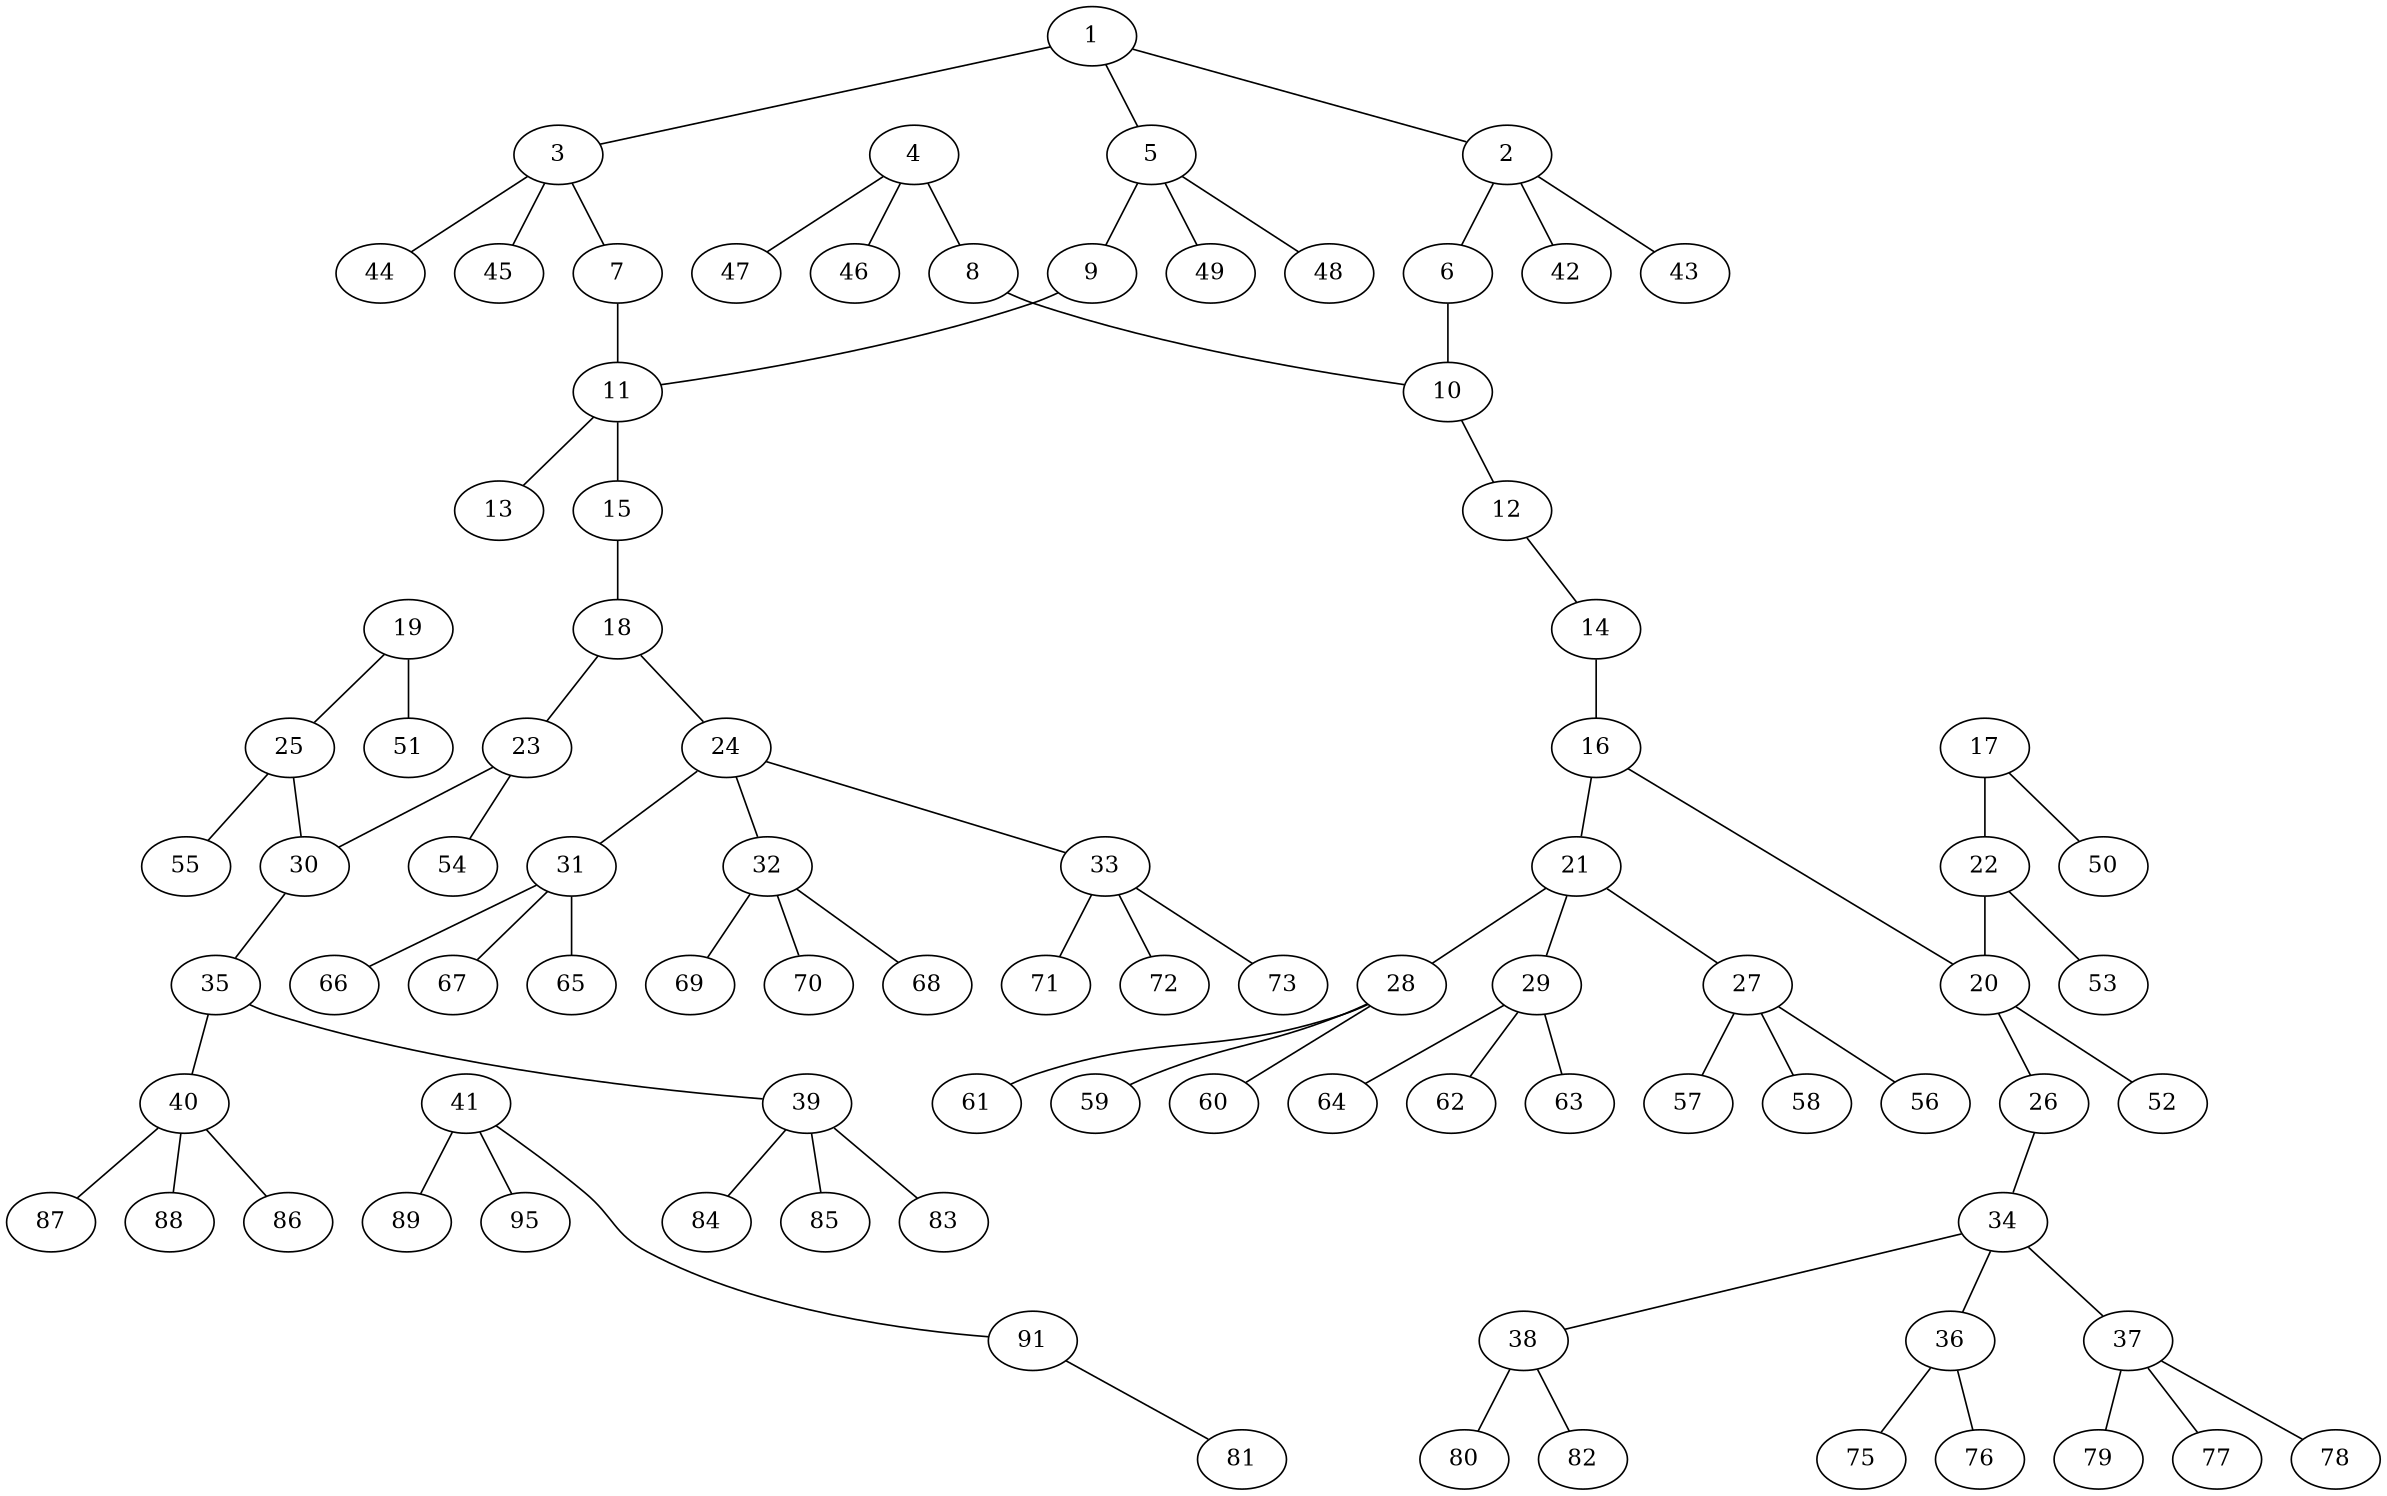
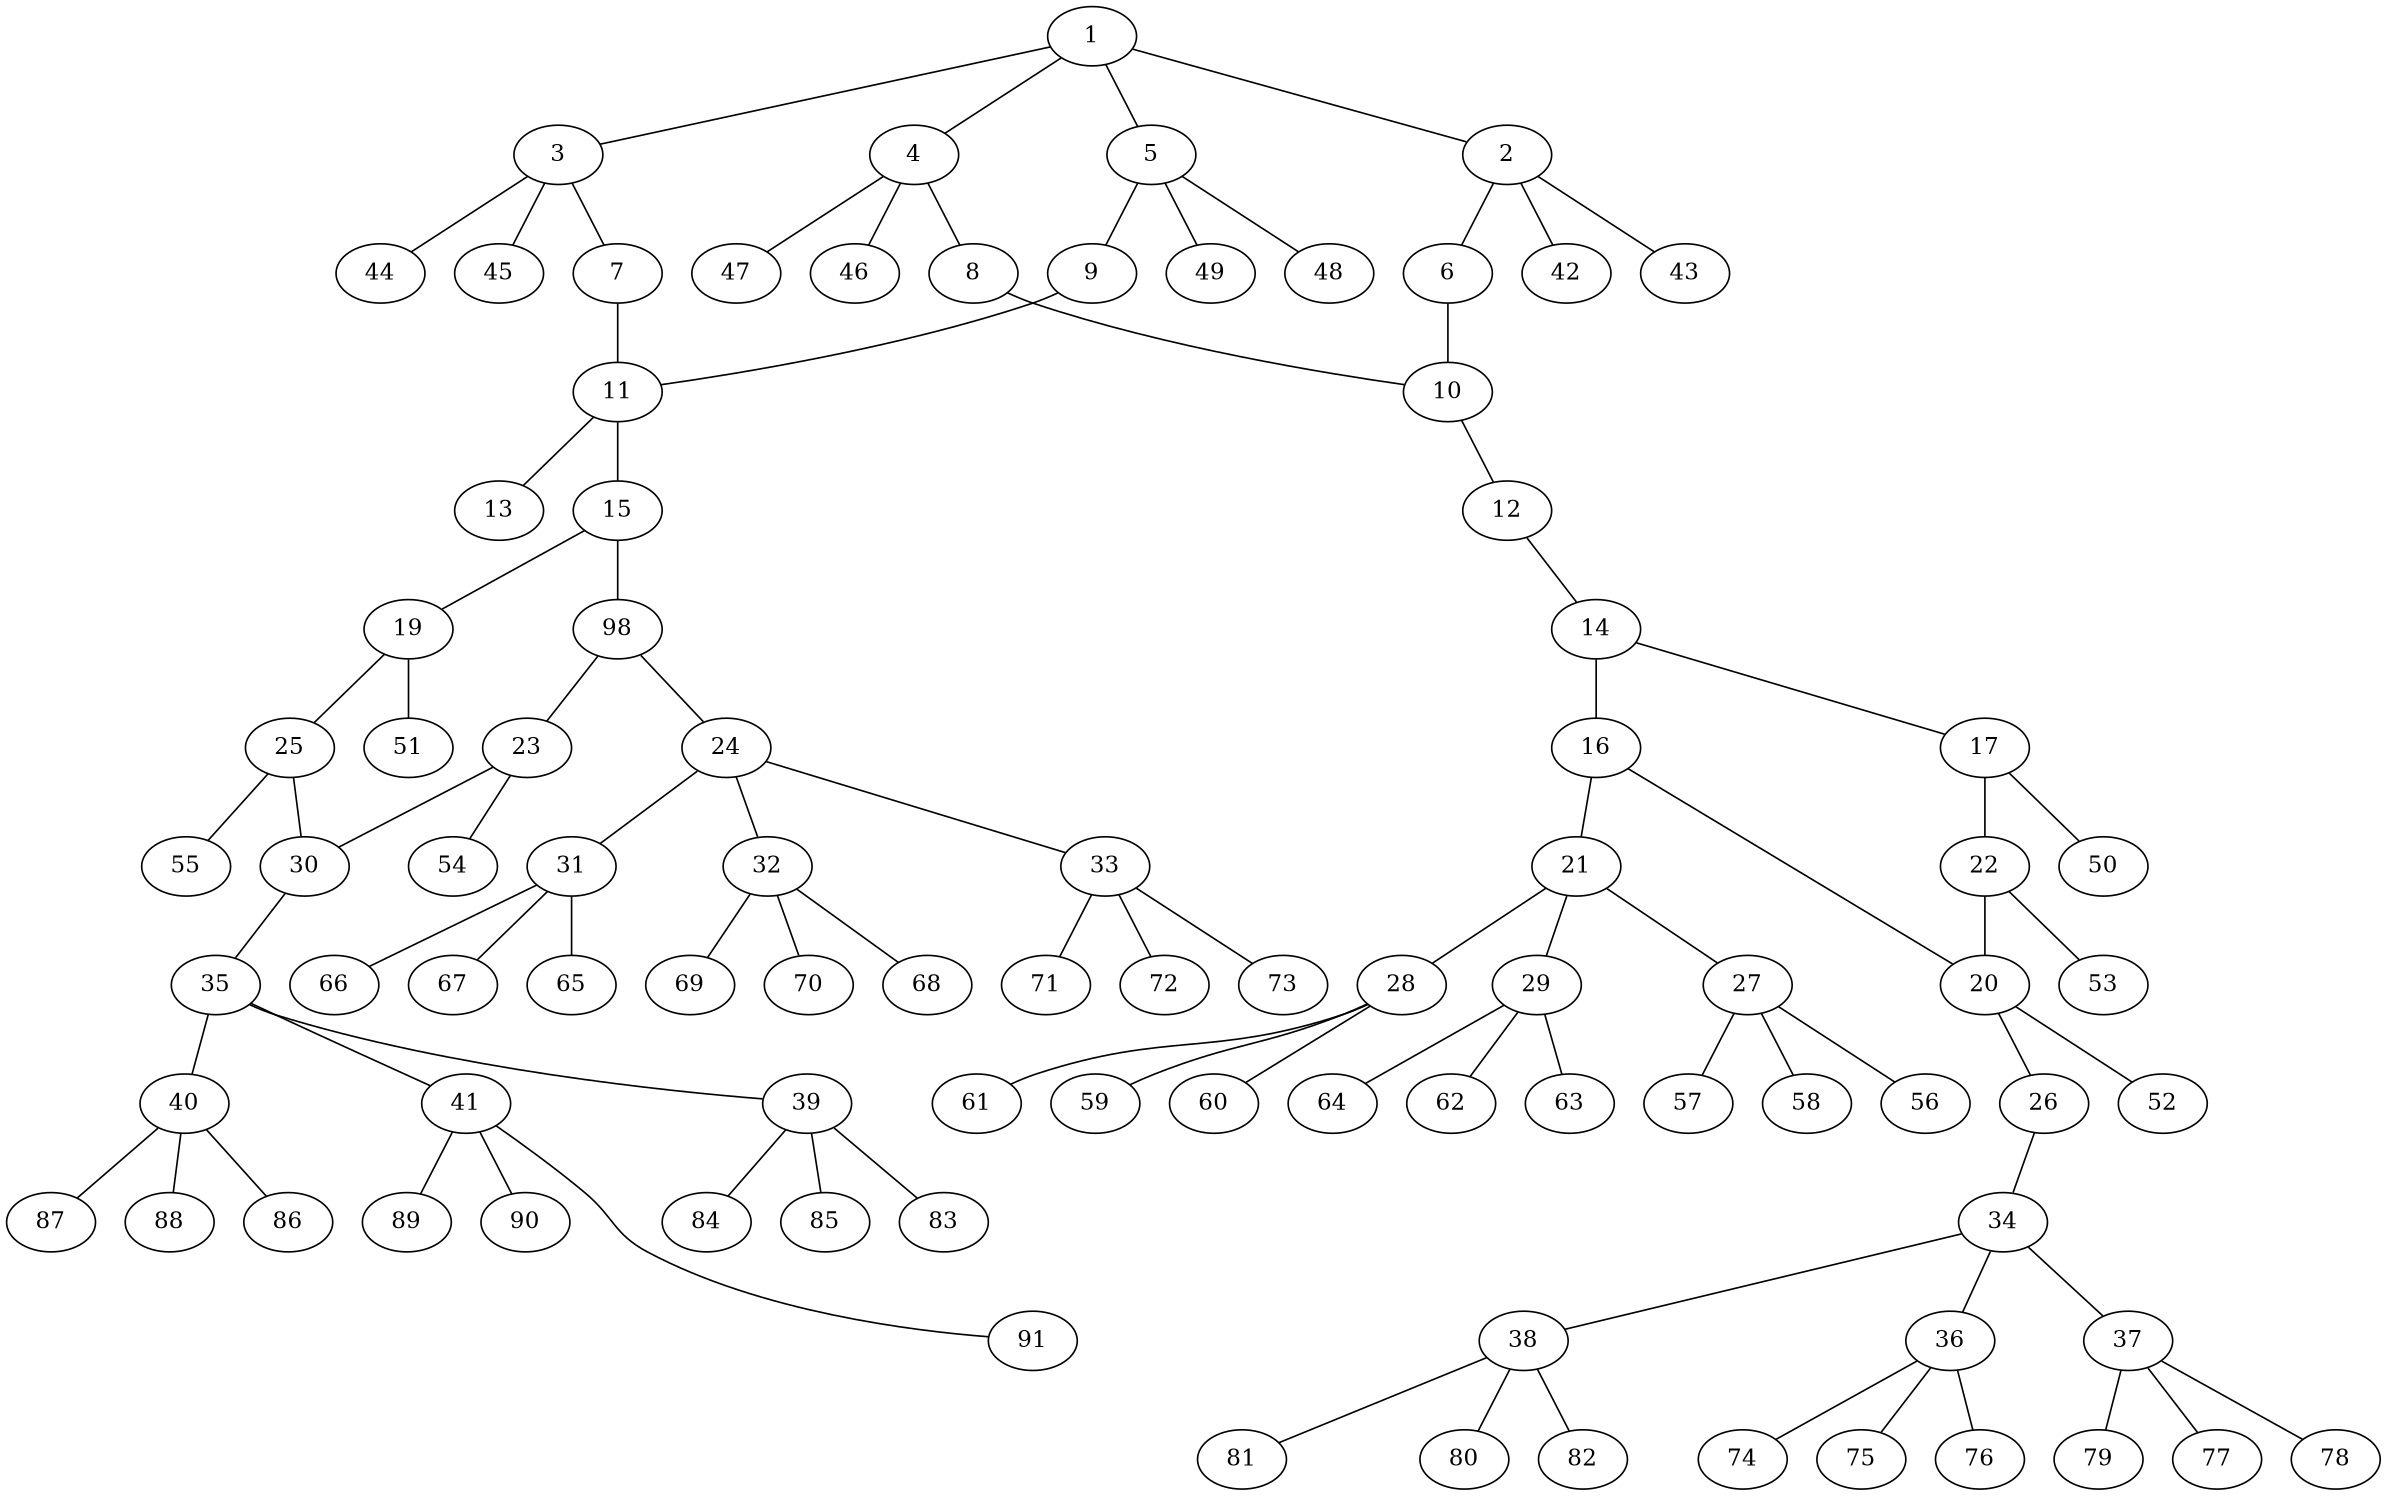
none -> (1003, 96)
none -> (513, 570)
(618, 629) -> (618, 629)
none -> (1791, 689)
none -> (340, 1045)
(525, 1222) -> (525, 1222)
(1137, 1400) -> (1383, 1400)
none -> (1743, 1459)
